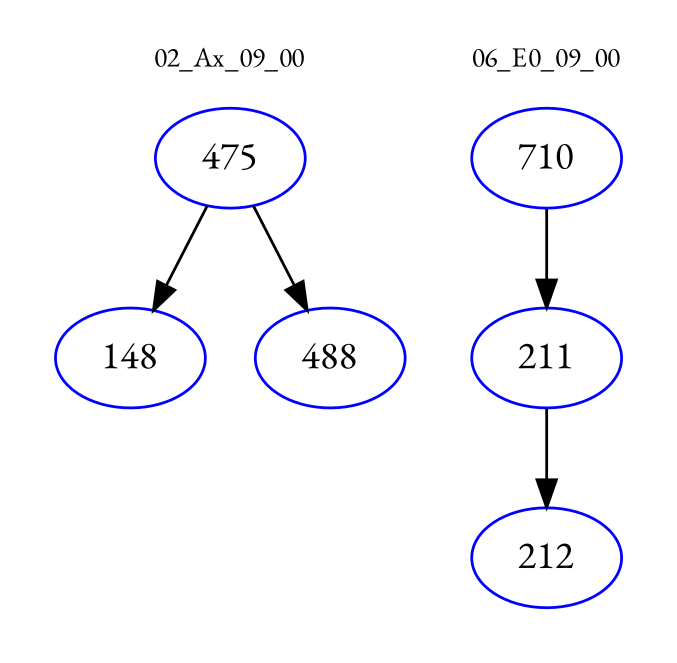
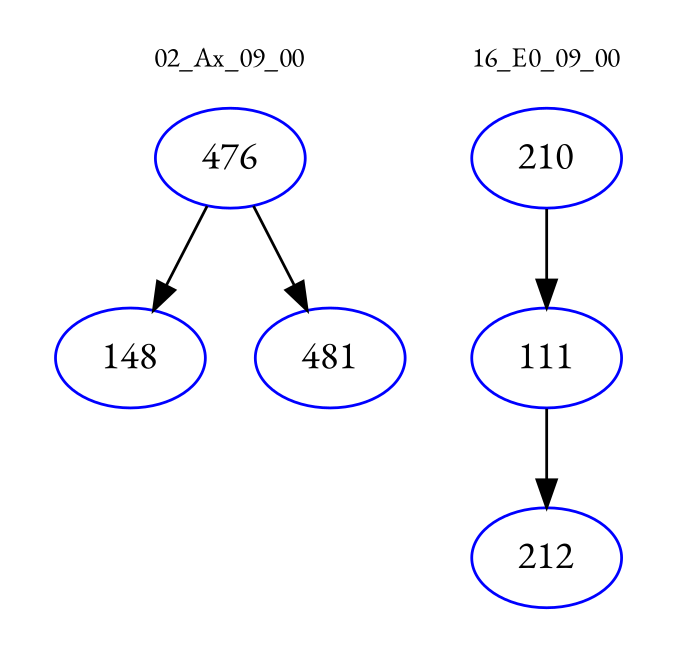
(547, 60) -> (547, 60)
(230, 158) -> (230, 158)
(547, 158) -> (547, 158)
(330, 358) -> (330, 358)
(547, 358) -> (547, 358)
